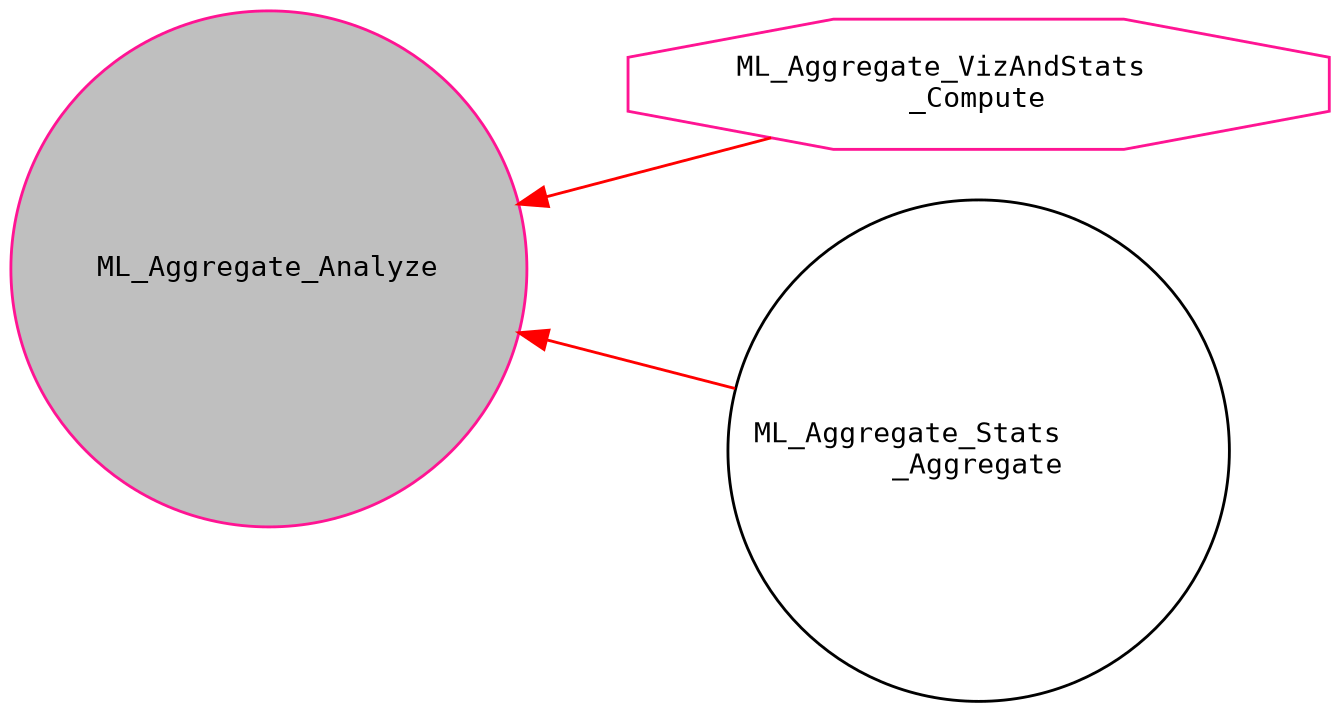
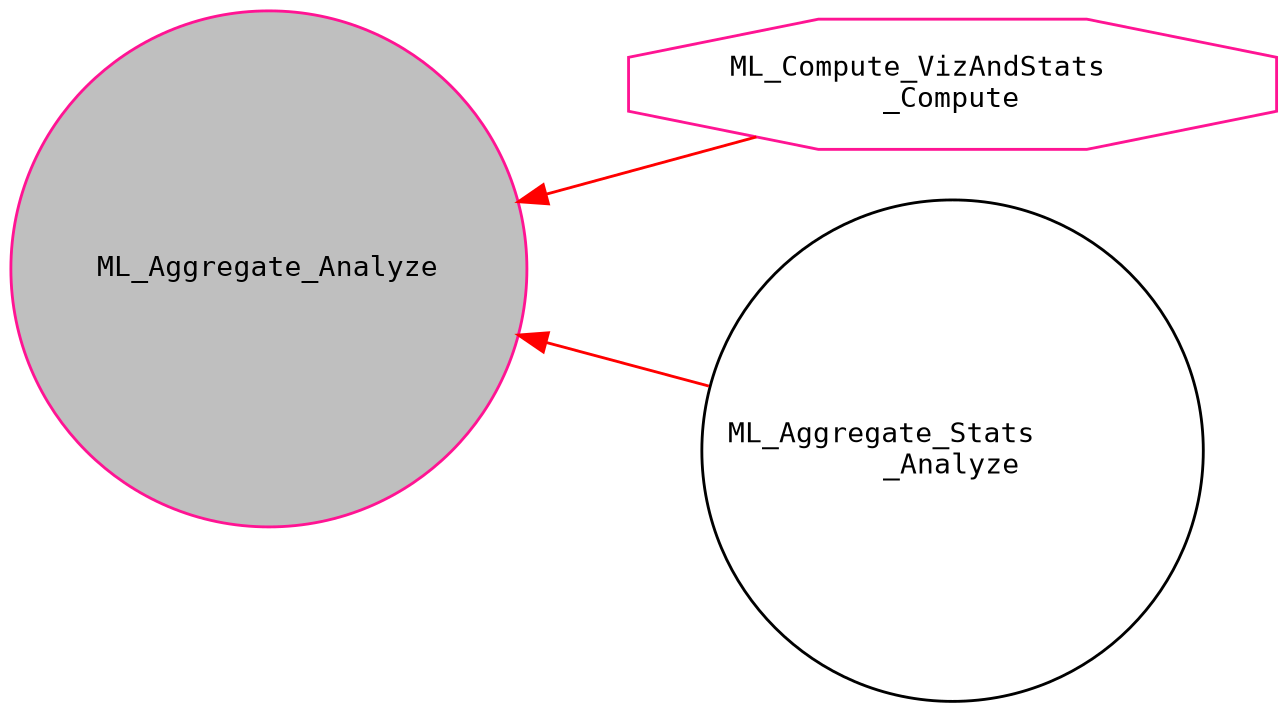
(979, 84) -> (953, 84)
(979, 451) -> (953, 451)
